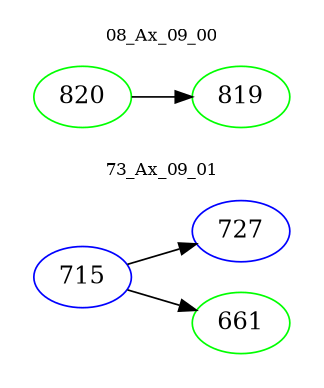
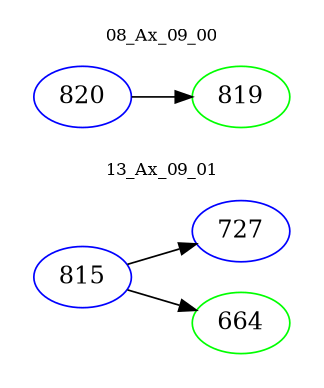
(83, 97) -> (83, 97)
(162, 171) -> (162, 171)
(83, 277) -> (83, 277)
(241, 323) -> (241, 323)
